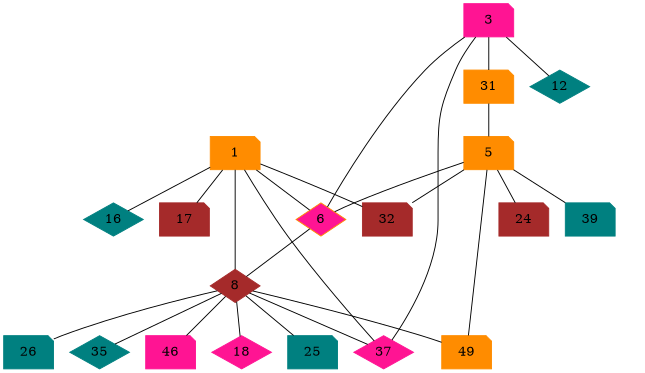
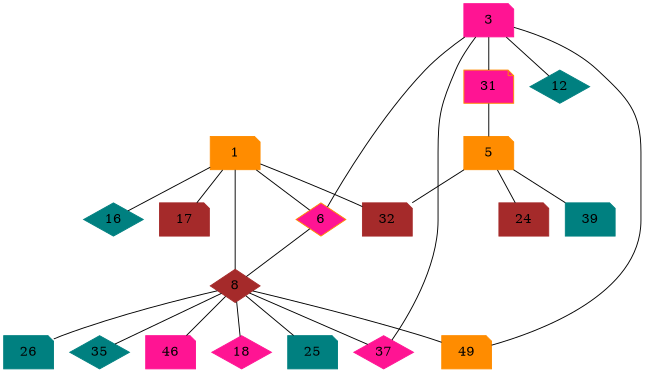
(489, 87) -> (489, 87)
(399, 185) -> none
(478, 253) -> (641, 194)
(305, 259) -> none
